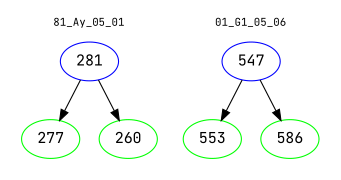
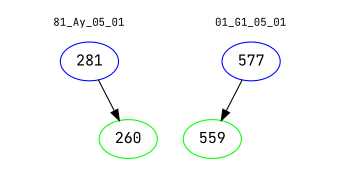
(251, 23) -> (251, 23)
(251, 61) -> (251, 61)
(51, 139) -> none
(212, 139) -> (212, 139)
(290, 139) -> none
